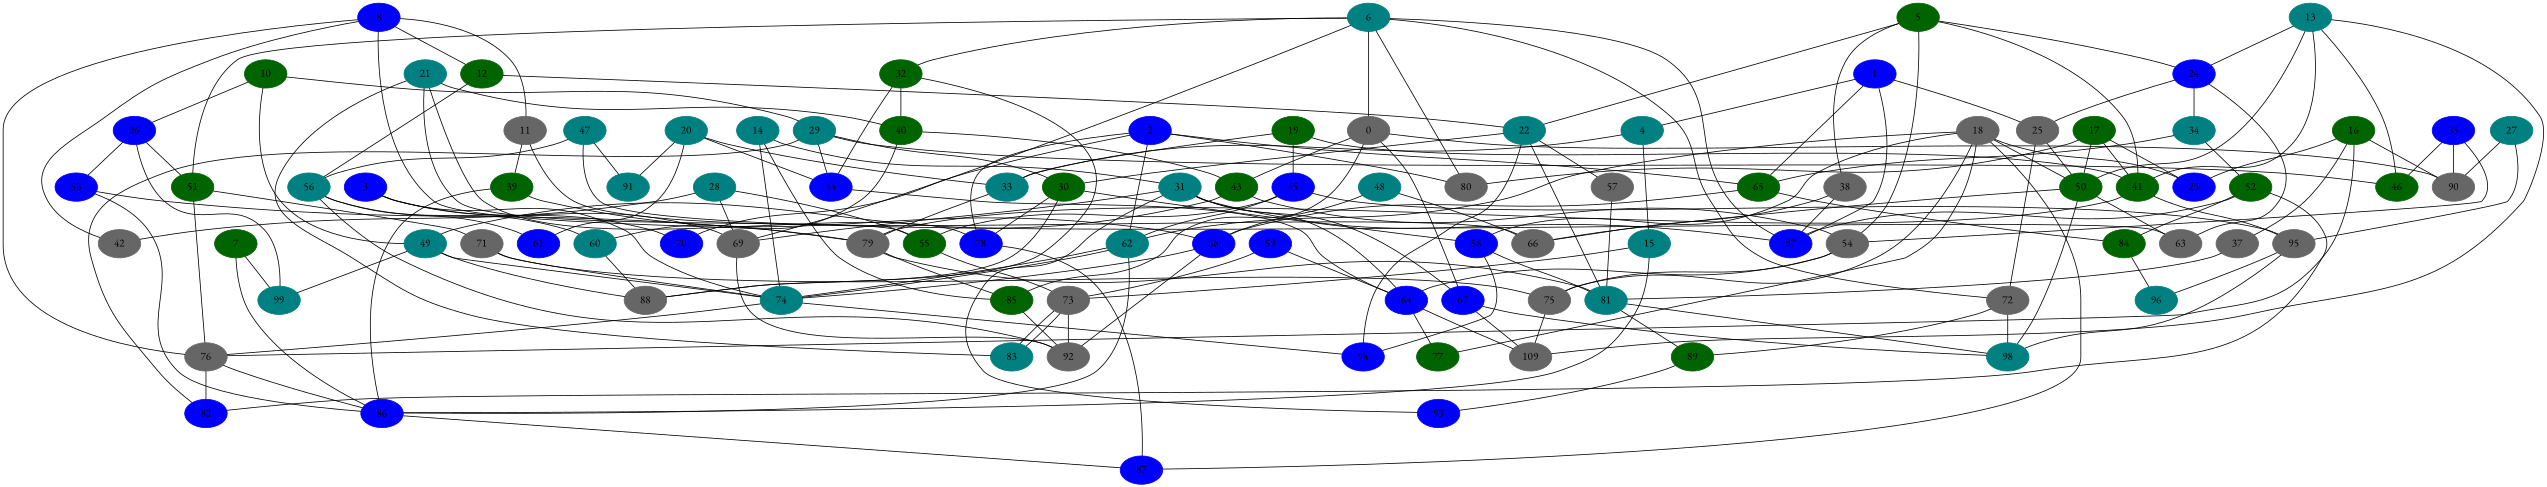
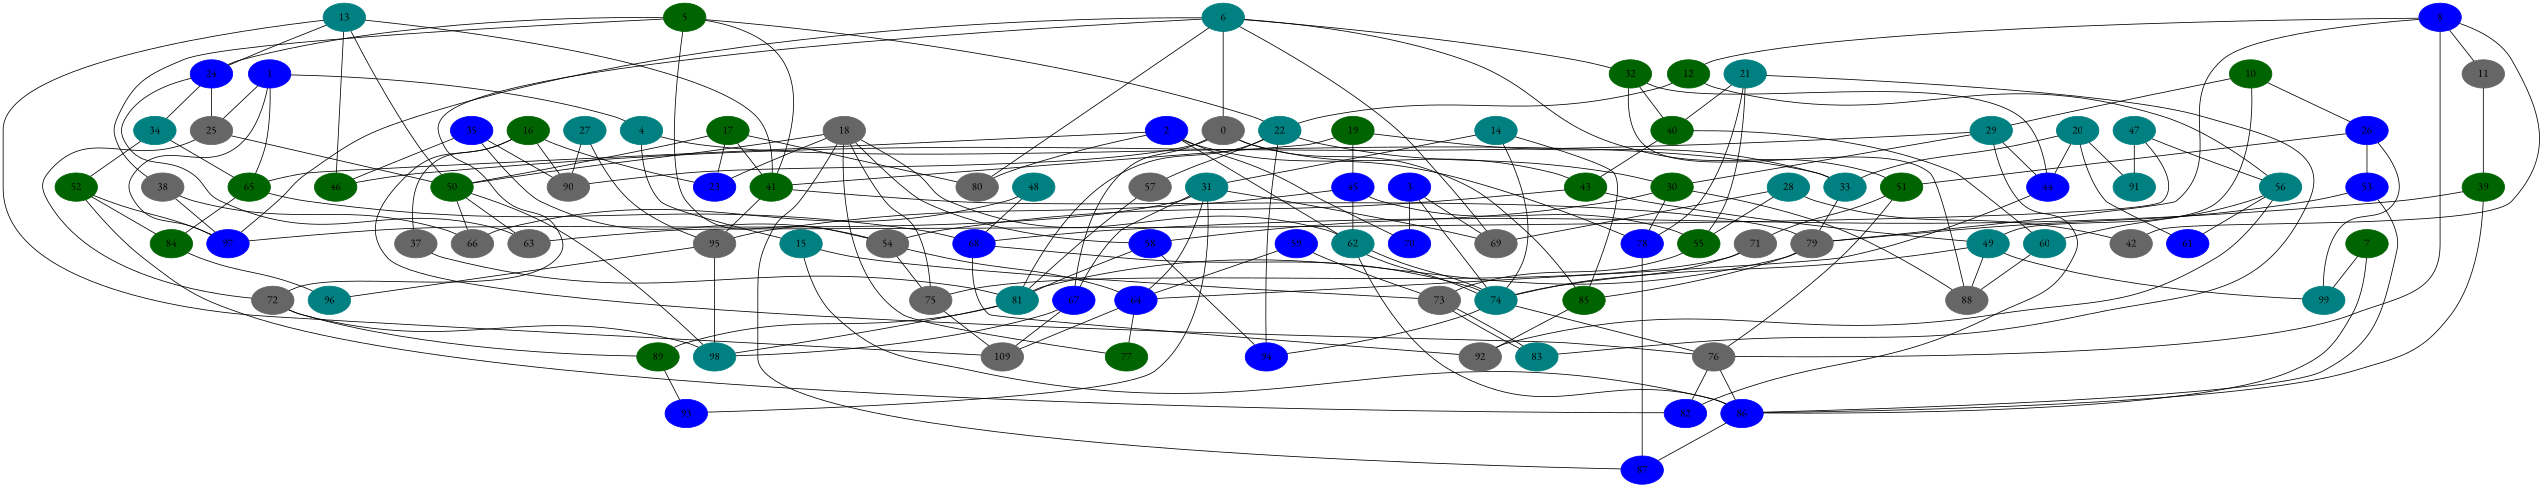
(1161, 223) -> none
(1068, 334) -> none
(871, 338) -> none
